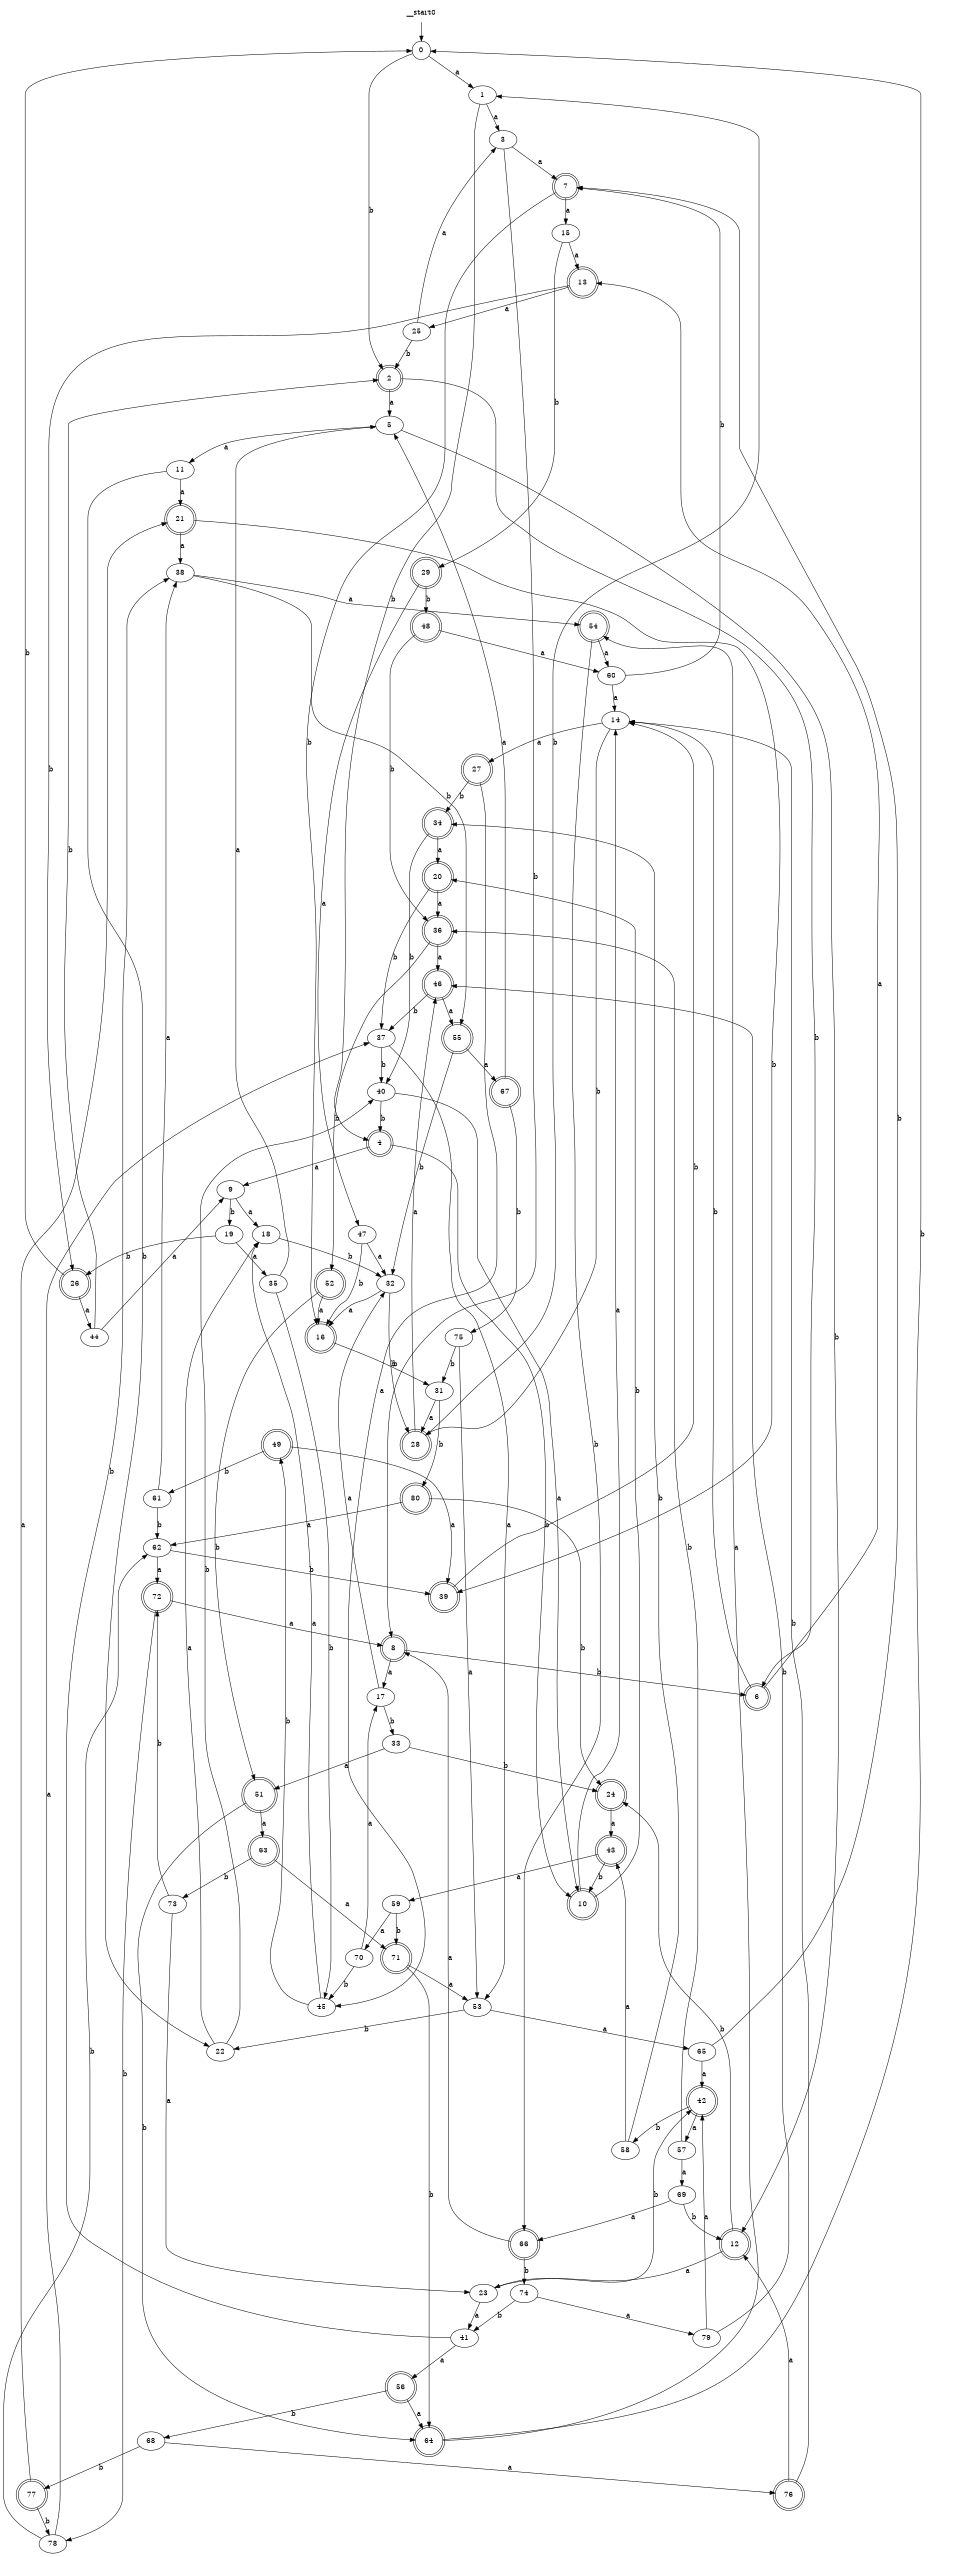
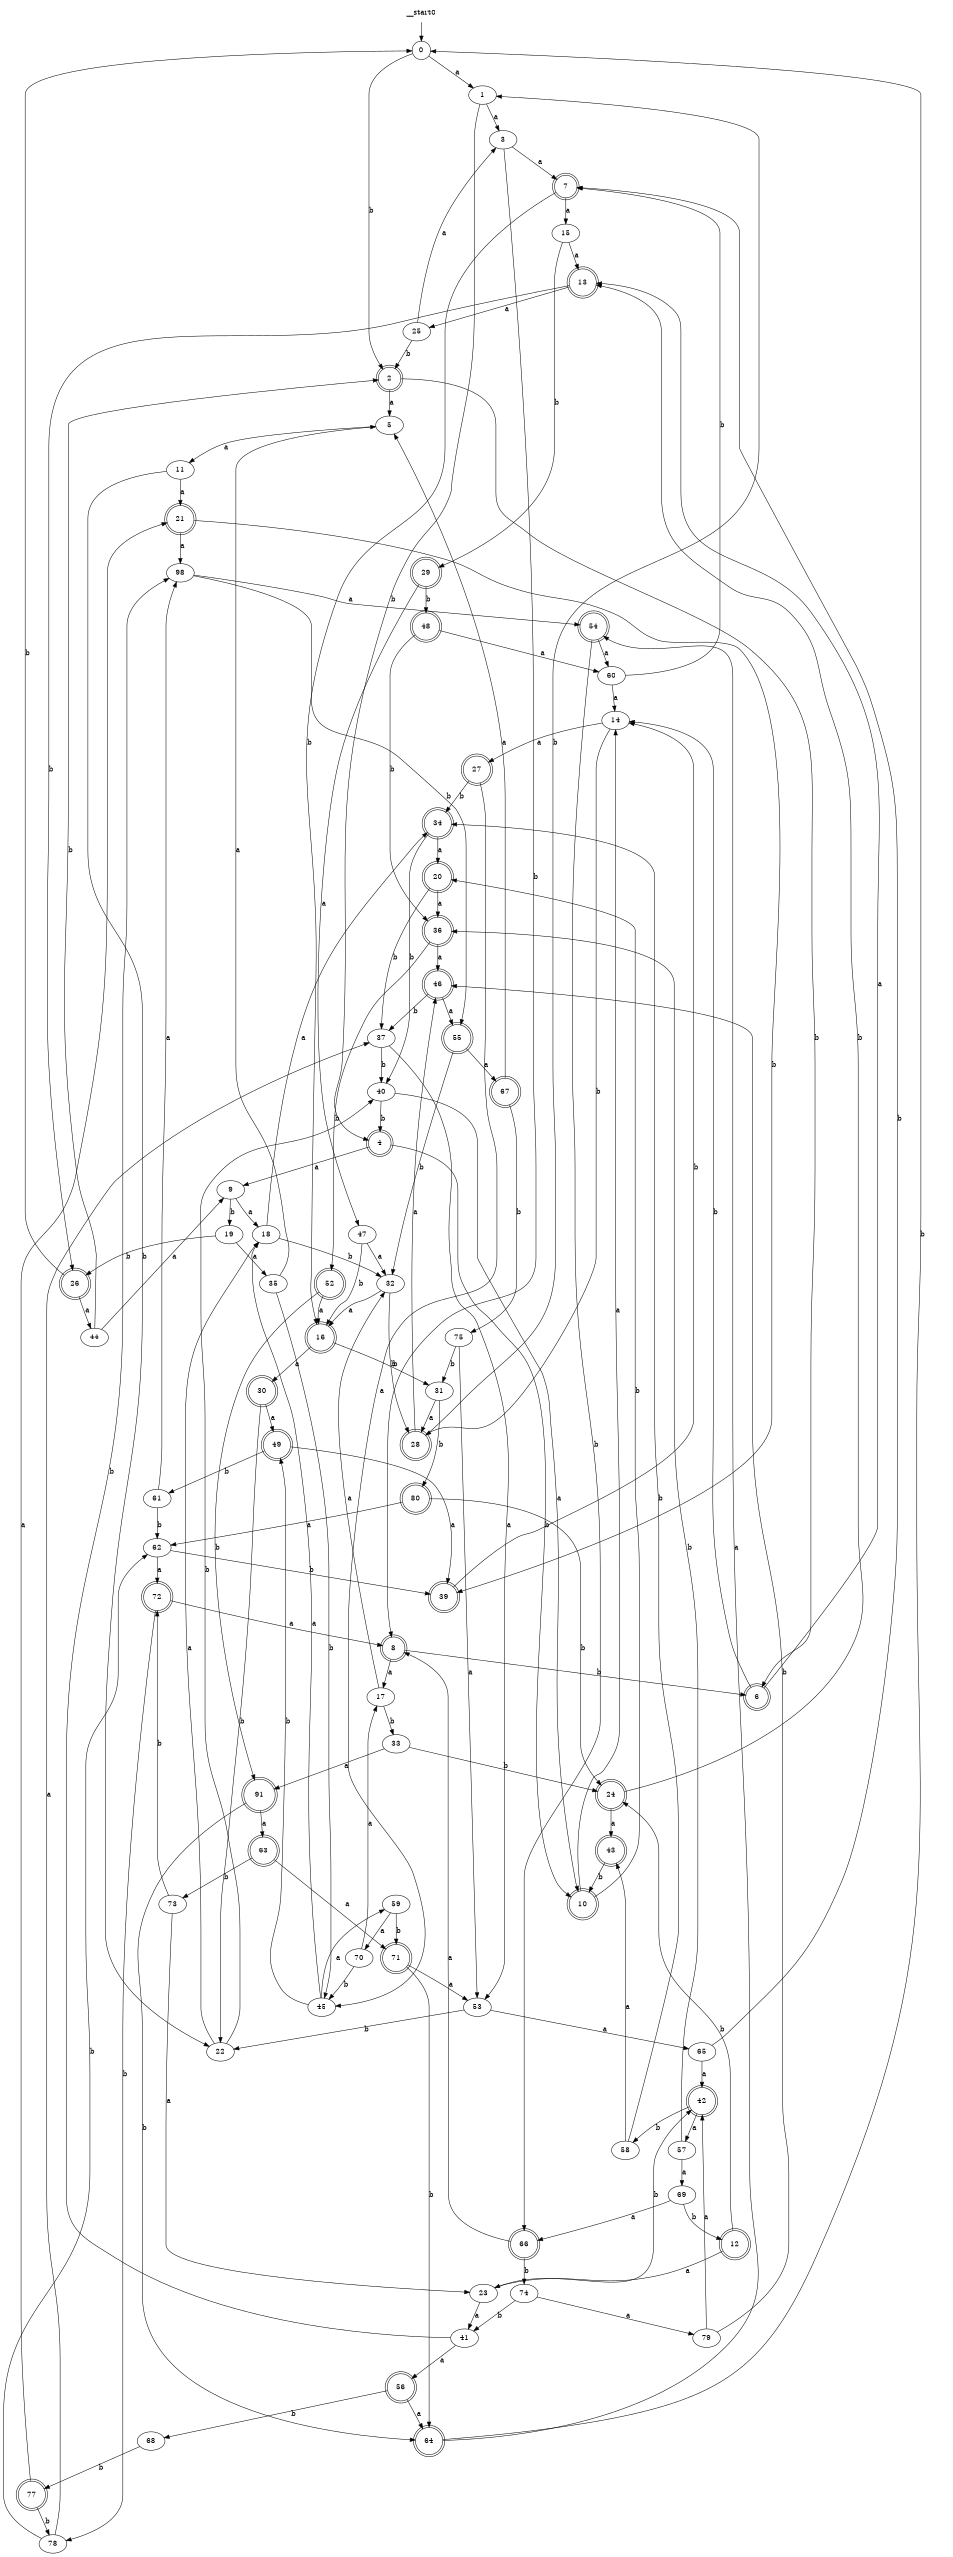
(180, 573) -> (180, 573)
none -> (305, 1014)
none -> (858, 1047)
(835, 1223) -> none
none -> (262, 1391)
(260, 1795) -> (260, 1795)
(510, 1876) -> (336, 1945)
(789, 2495) -> none
